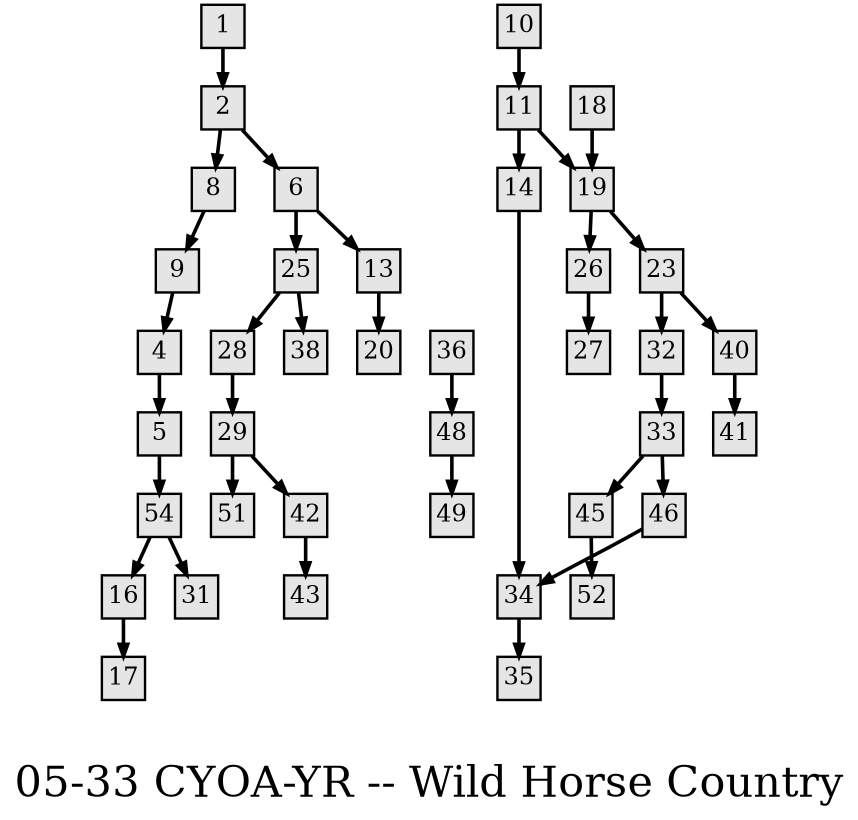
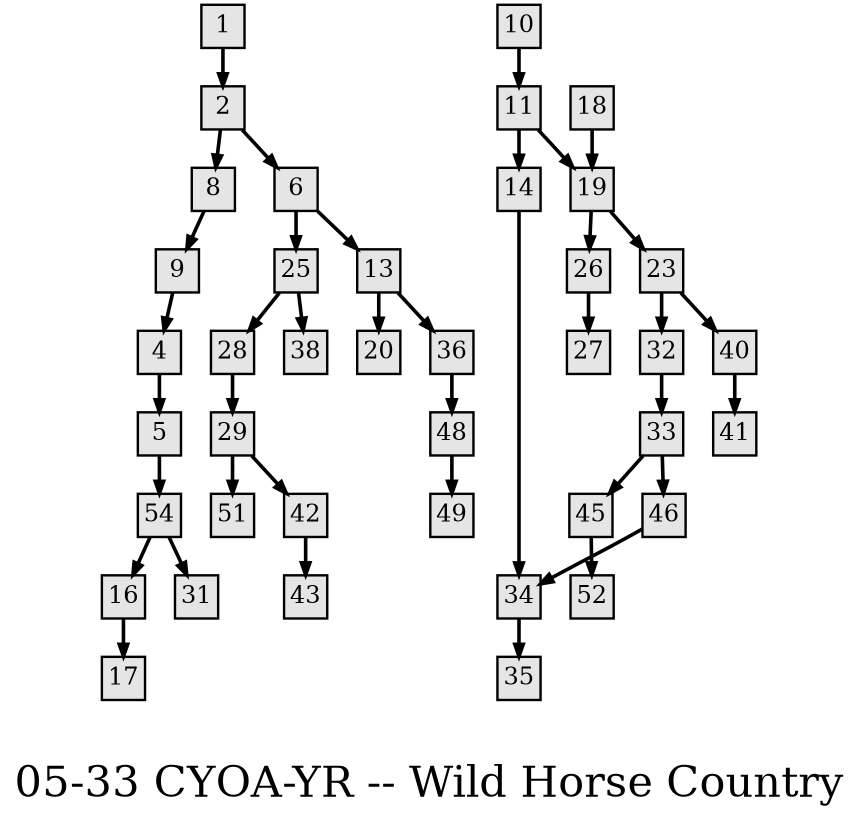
none -> (411, 307)
